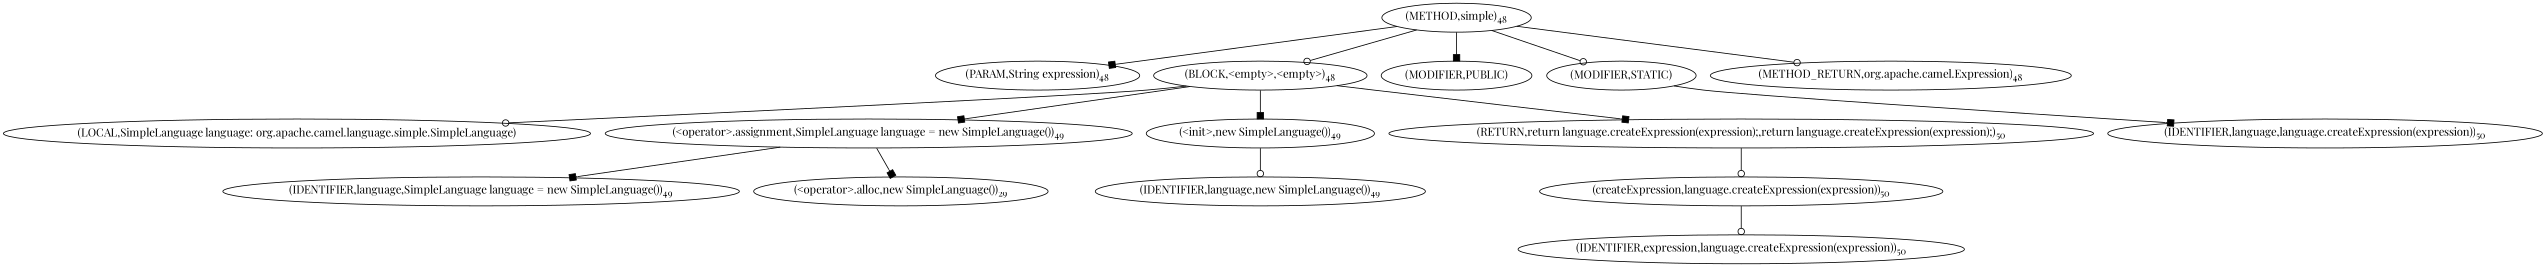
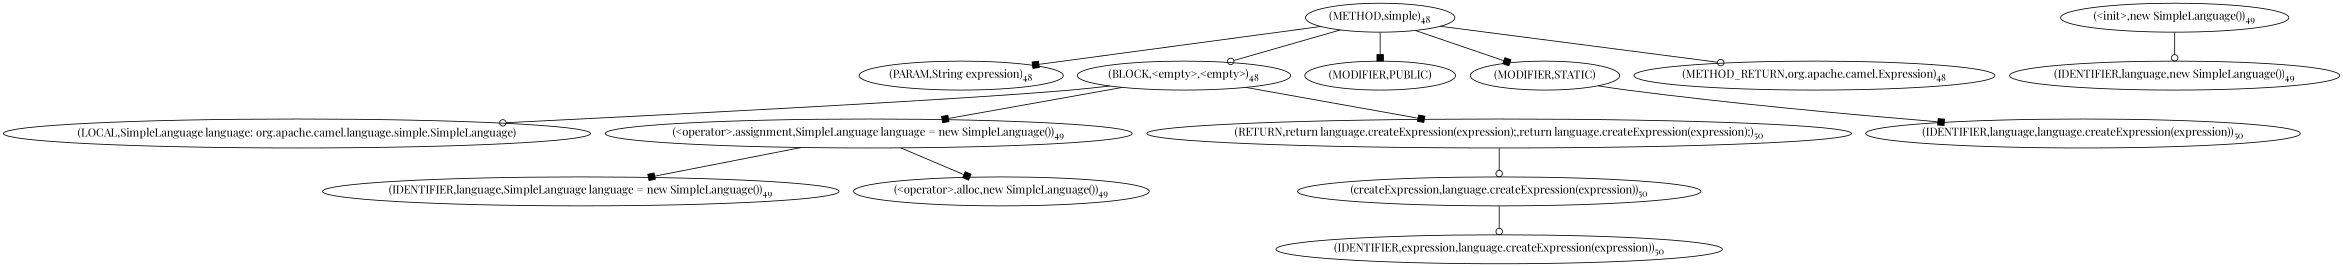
(1536, 46) -> (1459, 45)
(1260, 101) -> none
(1003, 190) -> (1104, 190)
